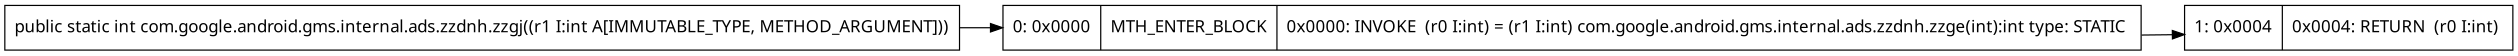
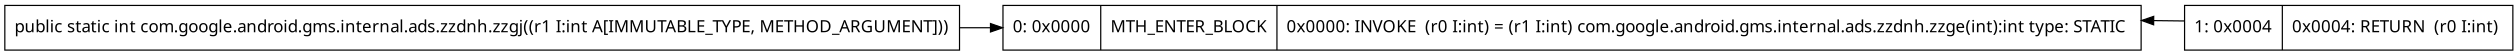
(2157, 35) -> (2169, 21)
